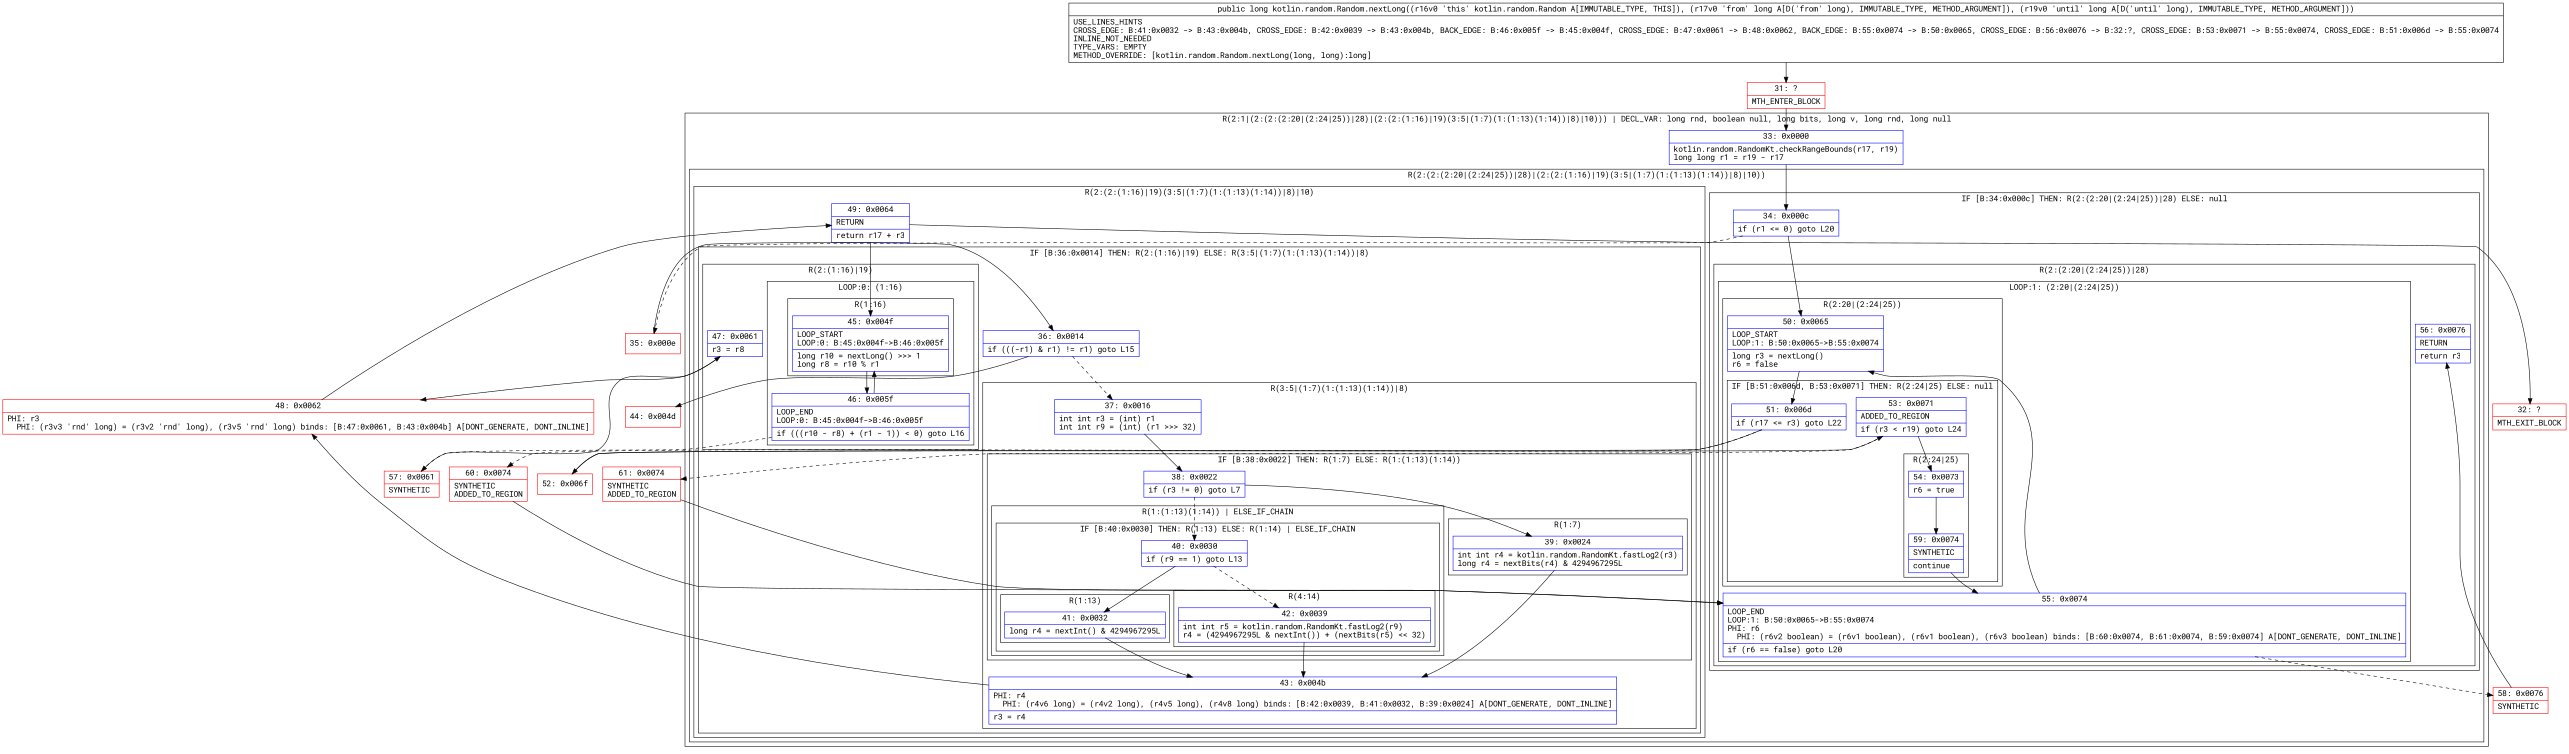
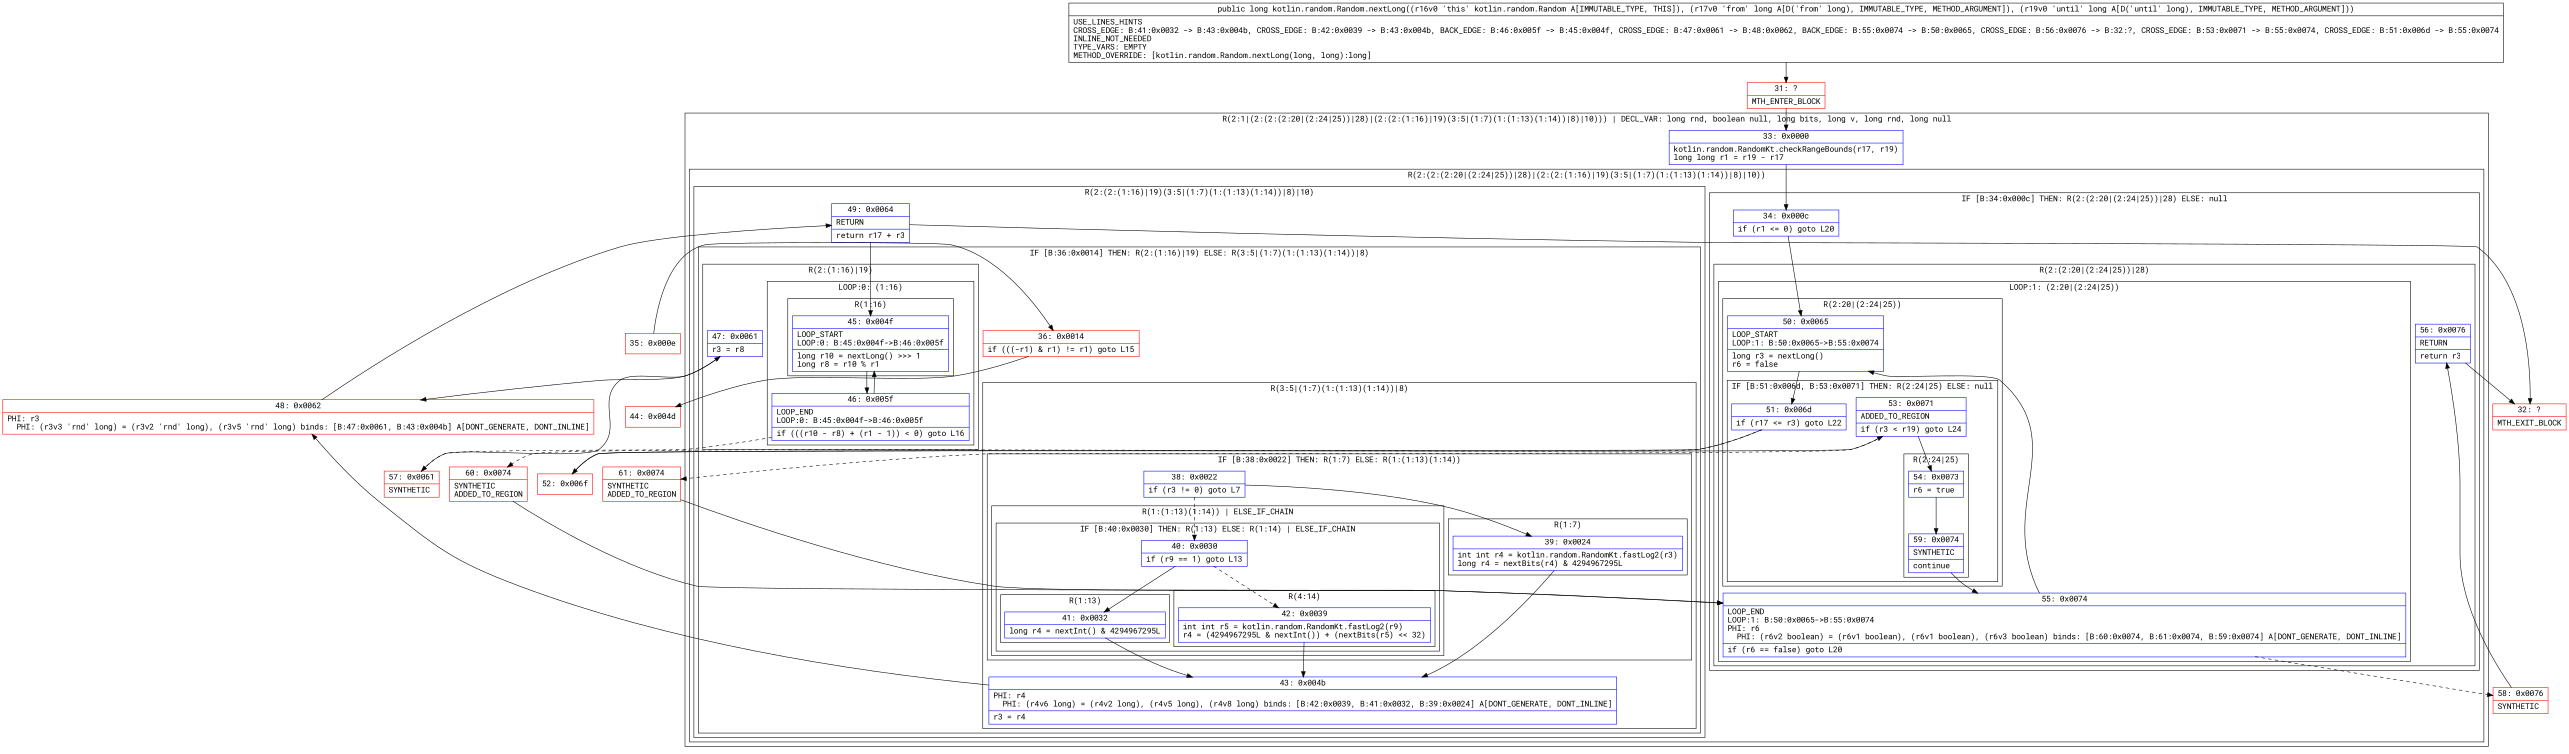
(1174, 243) -> none
(1061, 344) -> (1061, 344)
none -> (2492, 385)
(1128, 417) -> none
